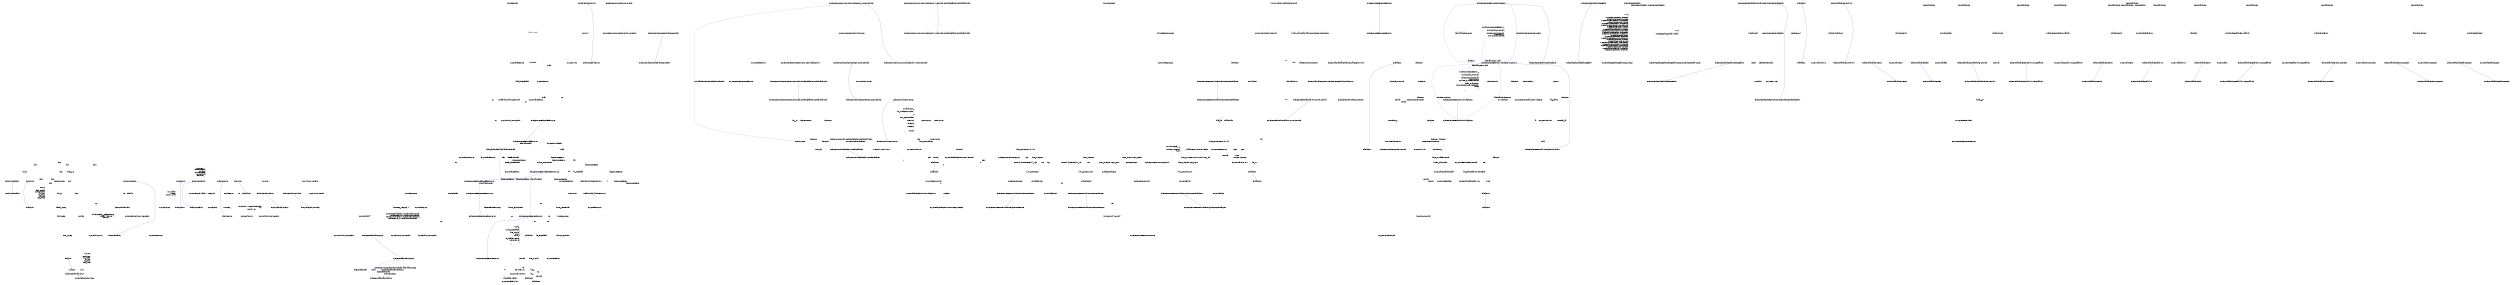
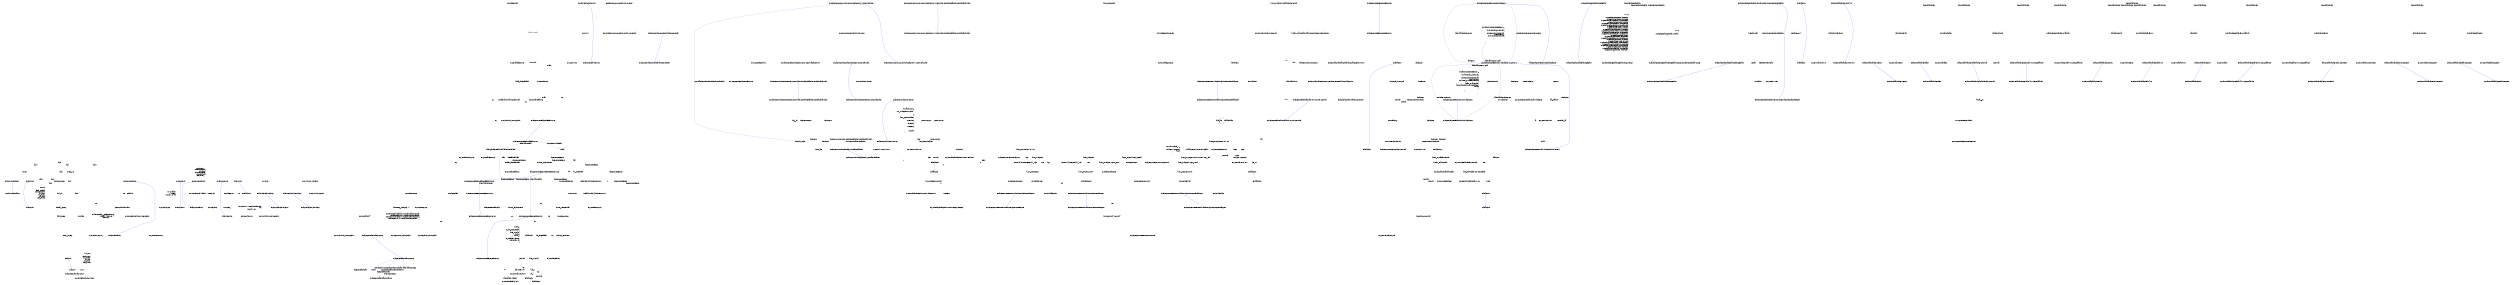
(2140, 5) -> (2140, 5)
(492, 208) -> (492, 208)
(545, 226) -> (550, 237)
